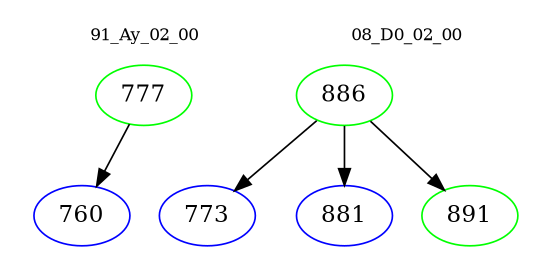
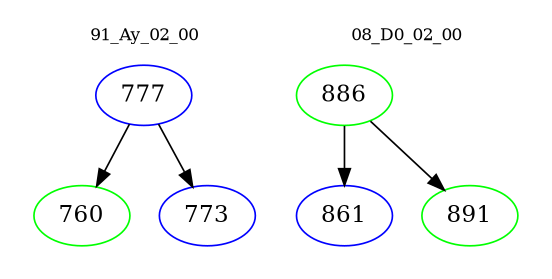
(144, 95) -> (144, 95)
(294, 140) -> (172, 148)
(82, 216) -> (82, 216)
(344, 216) -> (344, 216)
